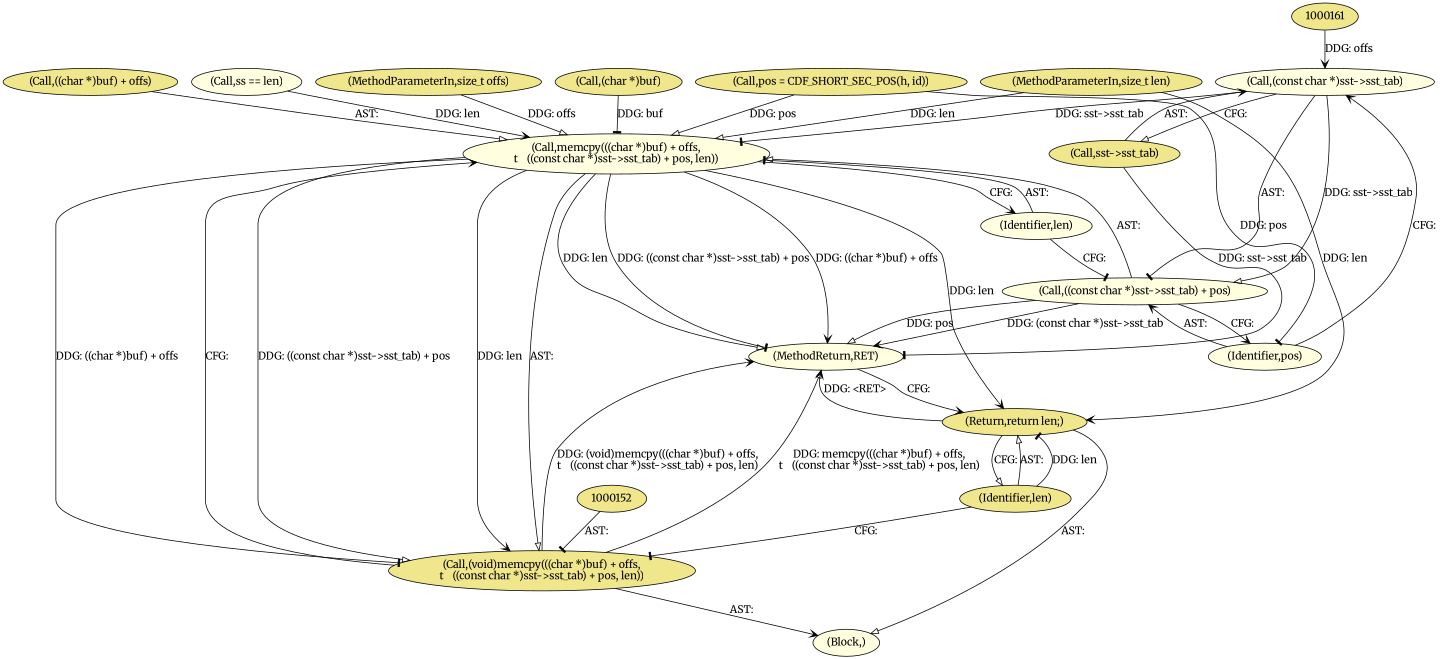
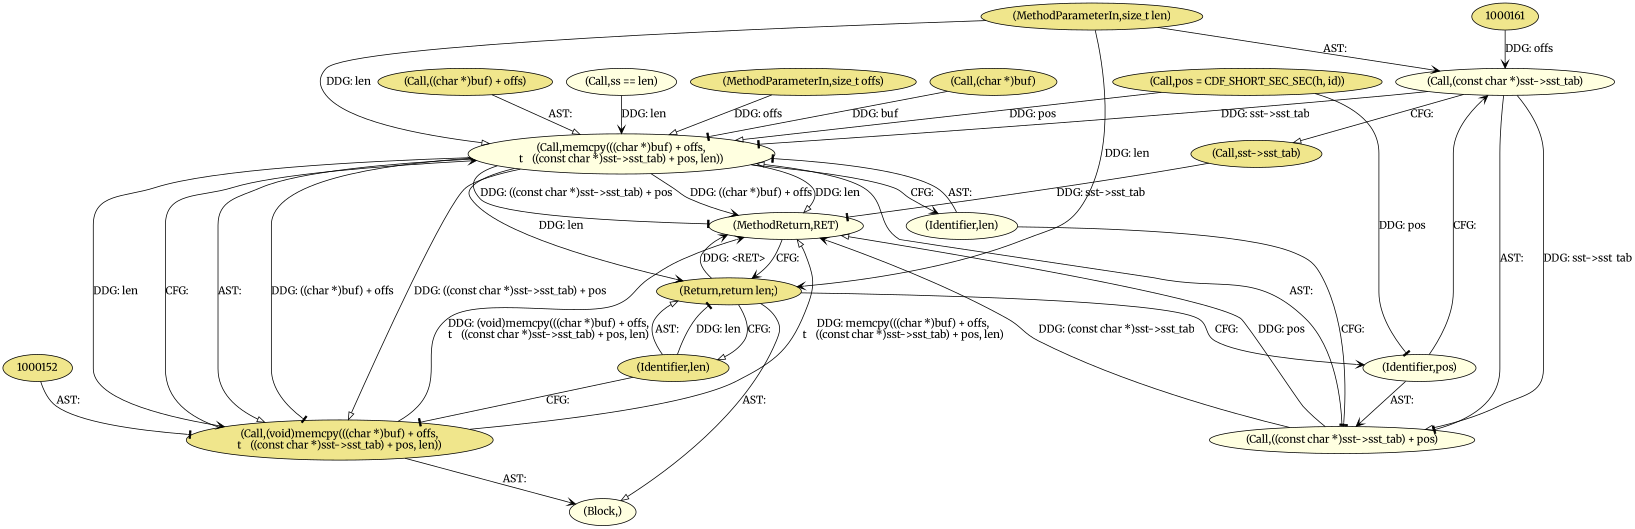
(831, 82) -> (1247, 82)
(1164, 109) -> (1295, 49)
(1213, 318) -> (1087, 303)
